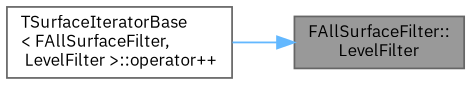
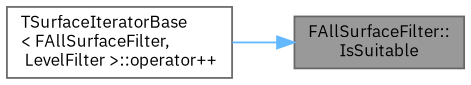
(379, 42) -> (379, 42)
